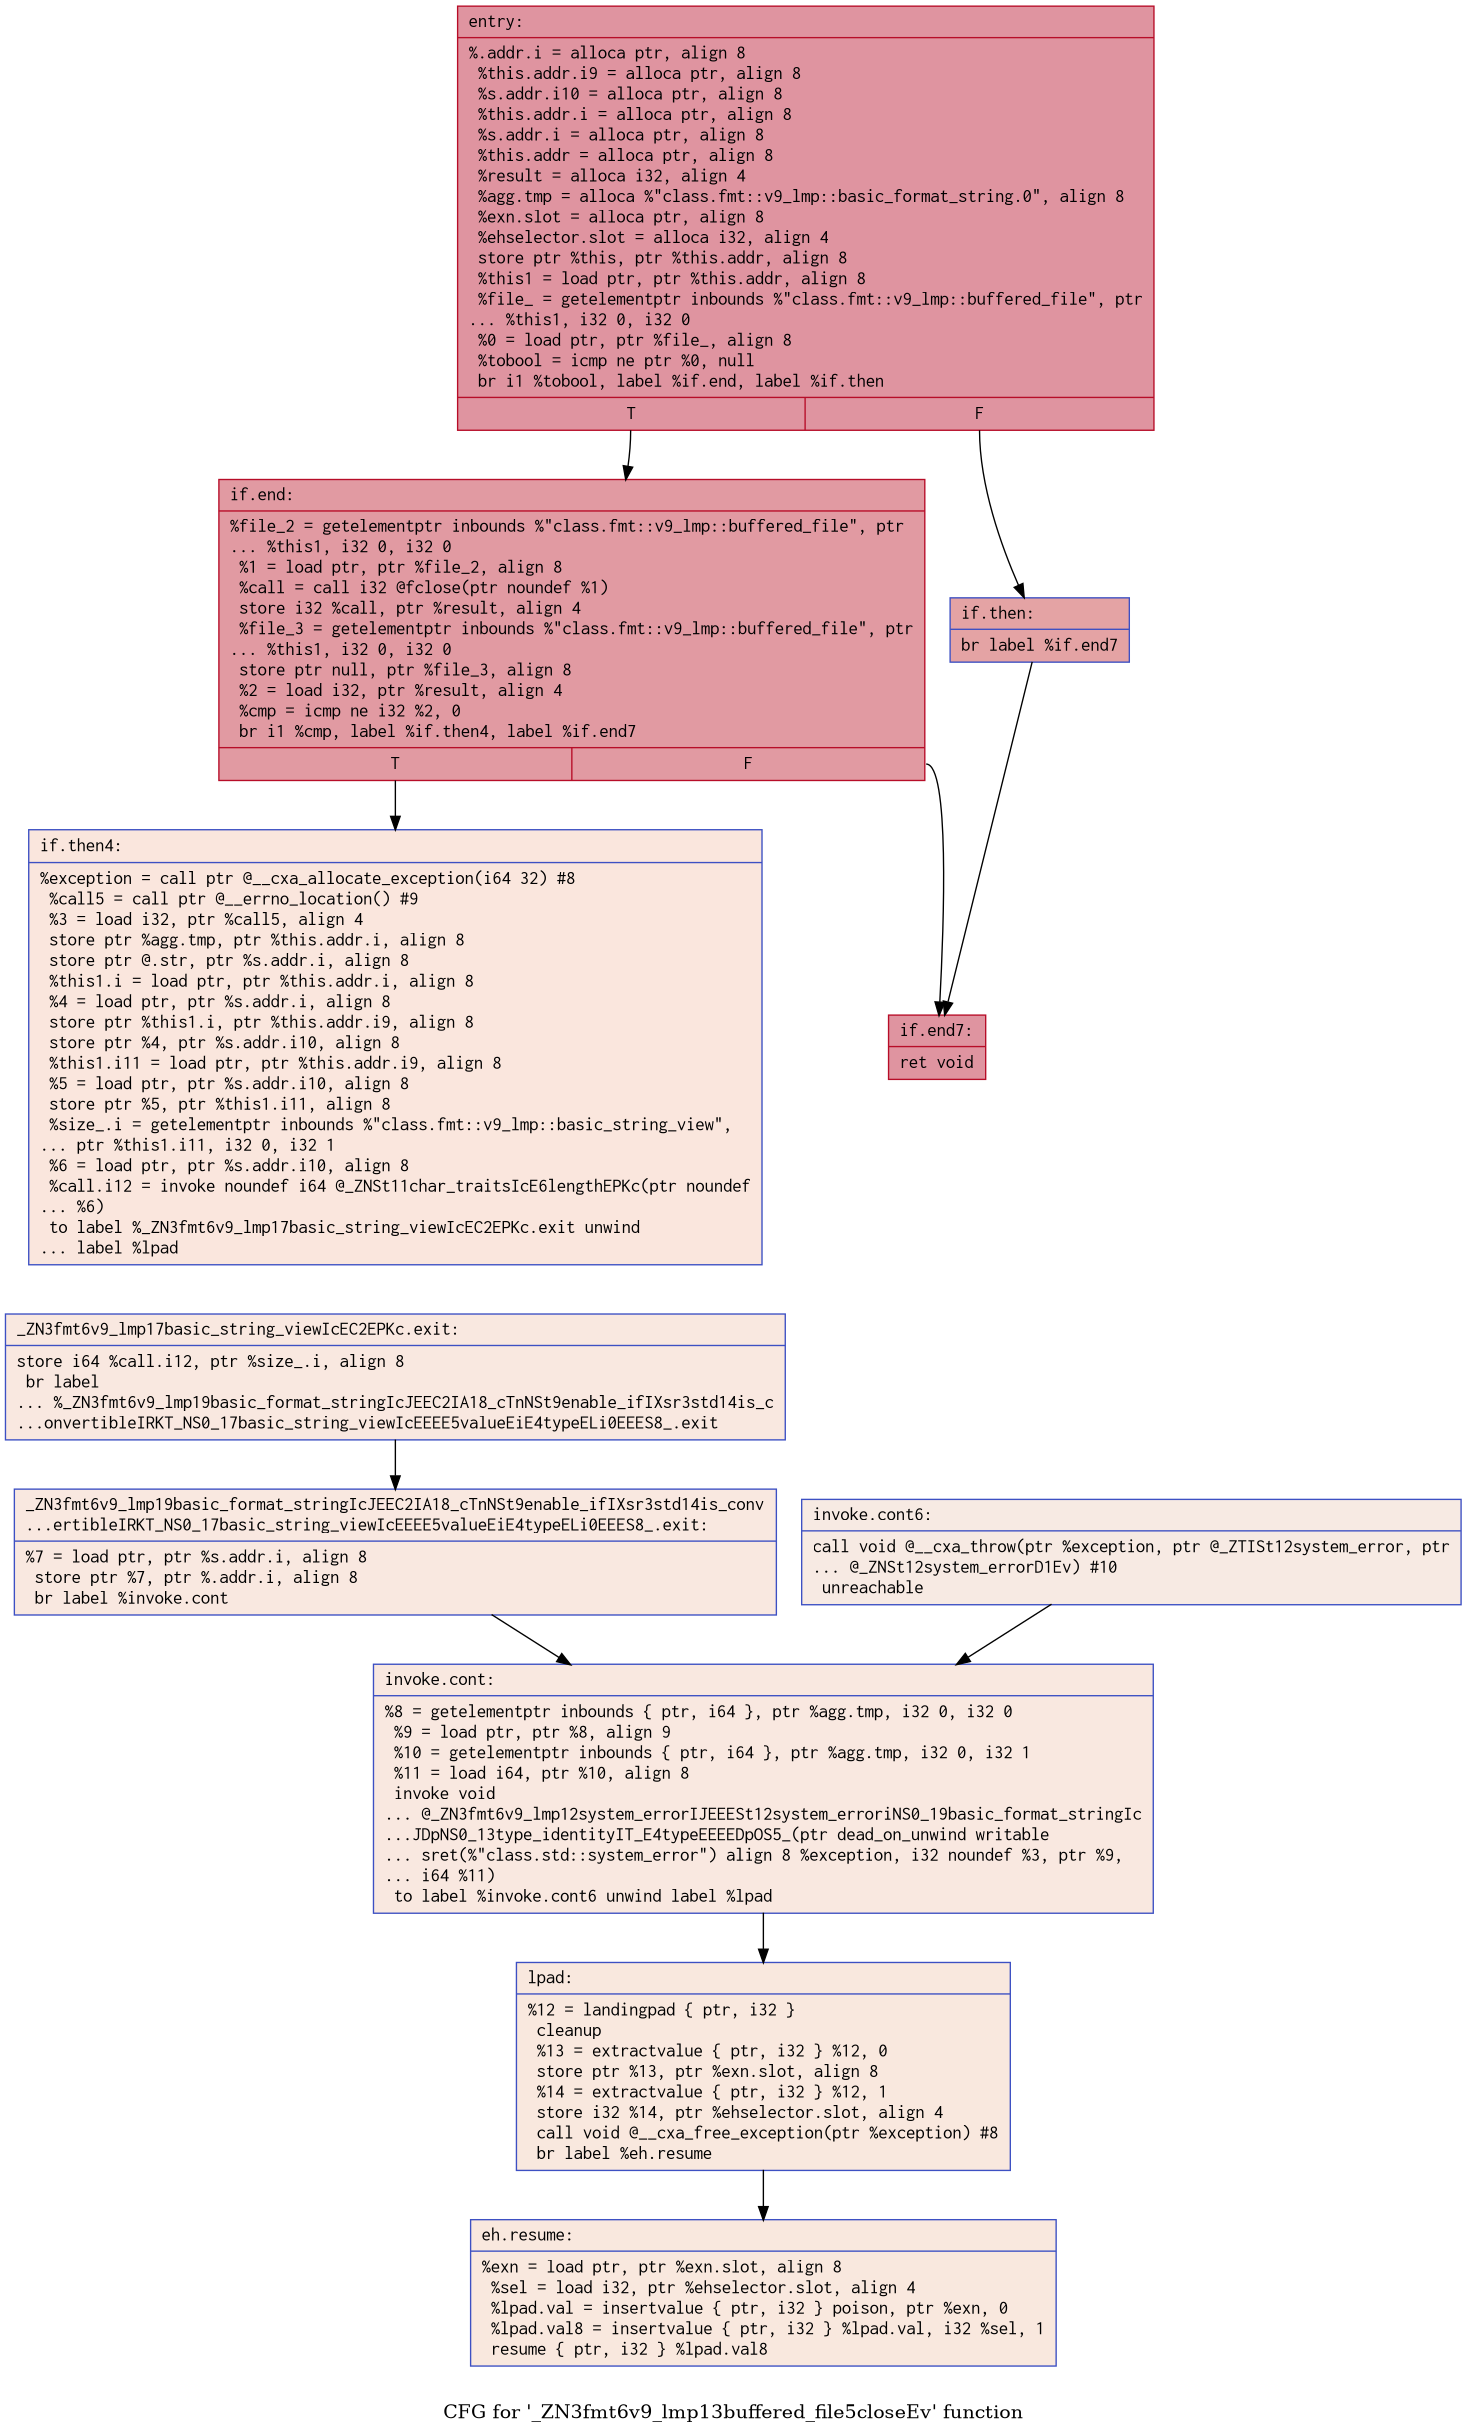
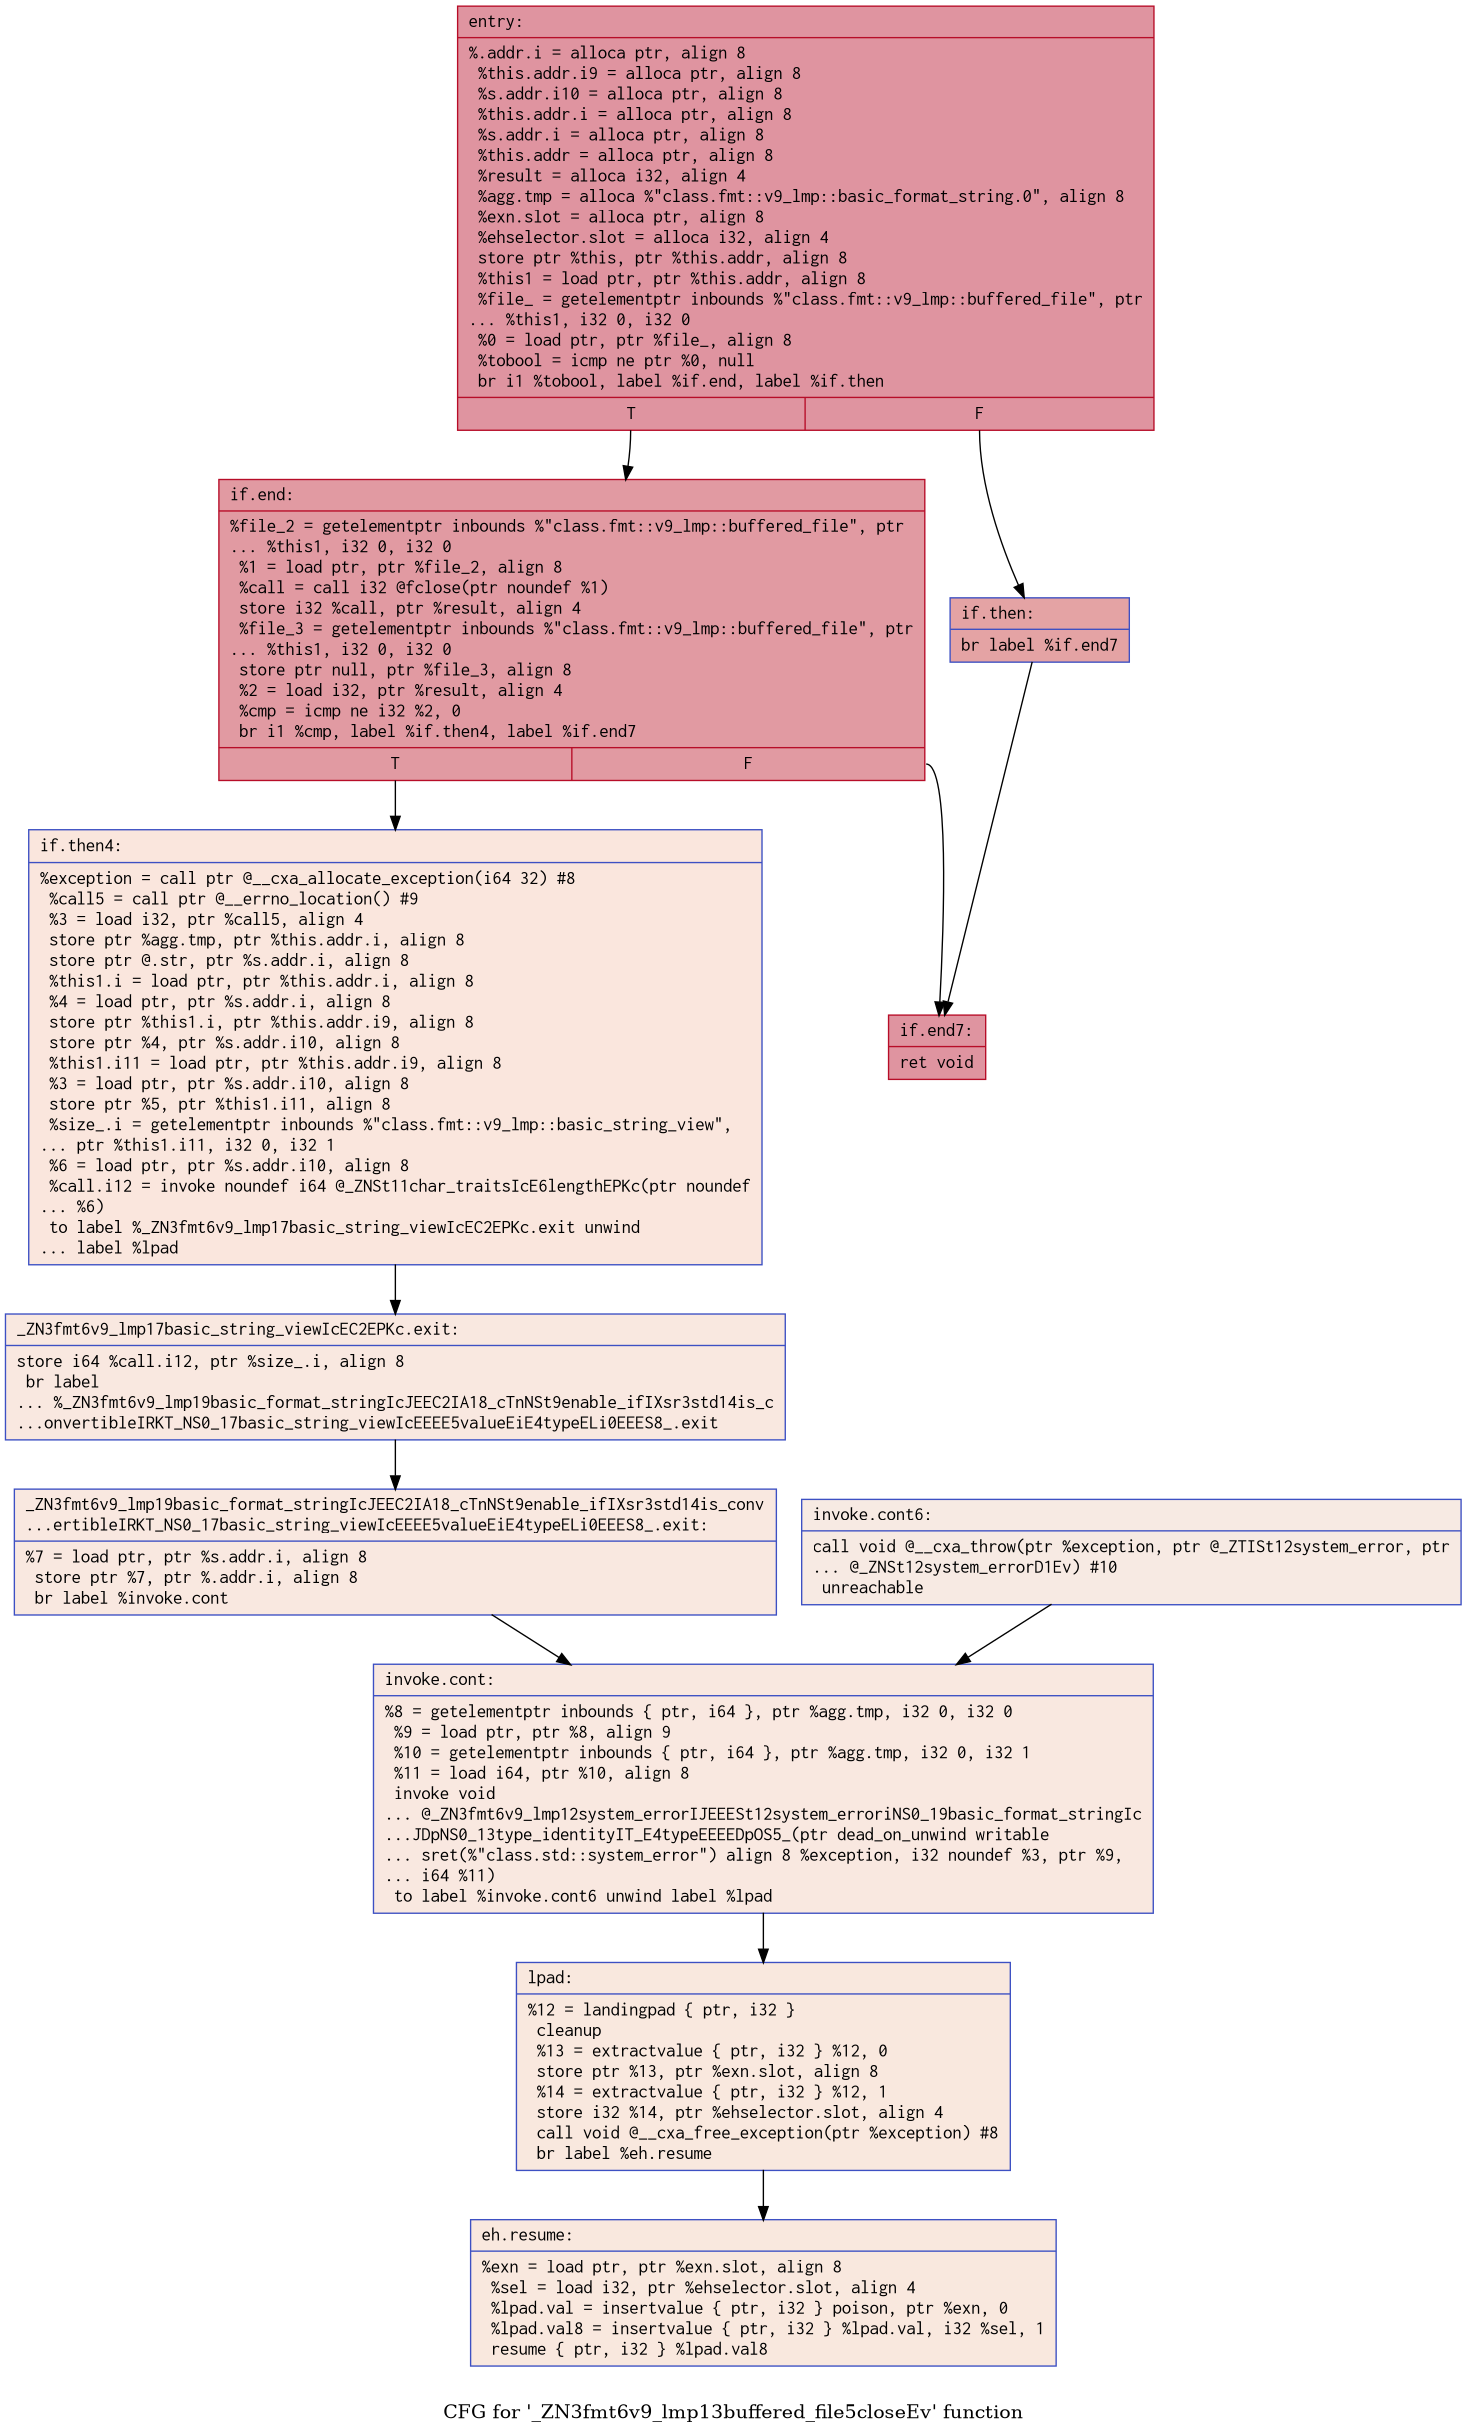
(225, 1084) -> (225, 1084)
none -> (395, 1282)
